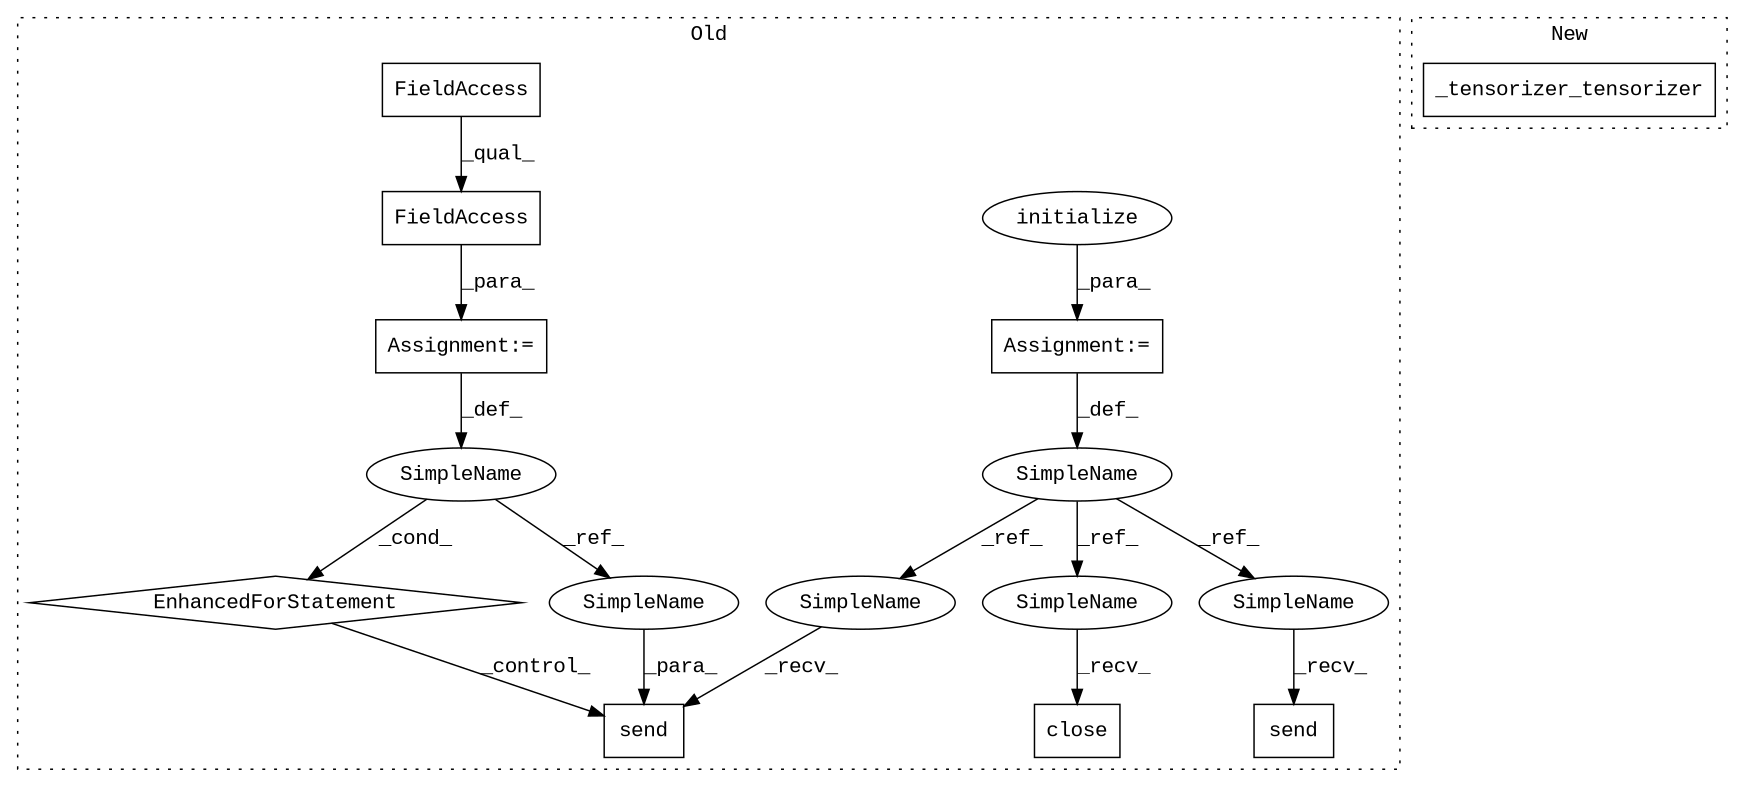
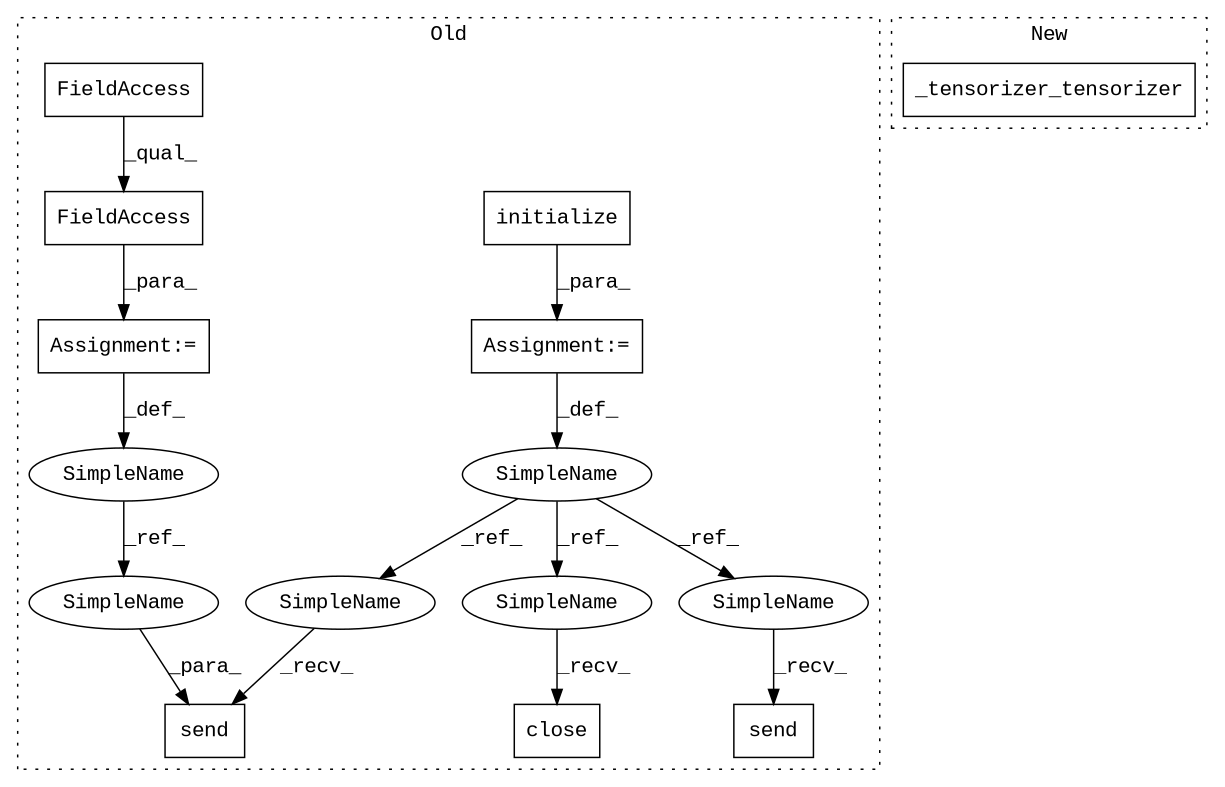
(1077, 218) -> (557, 218)
(276, 603) -> none
